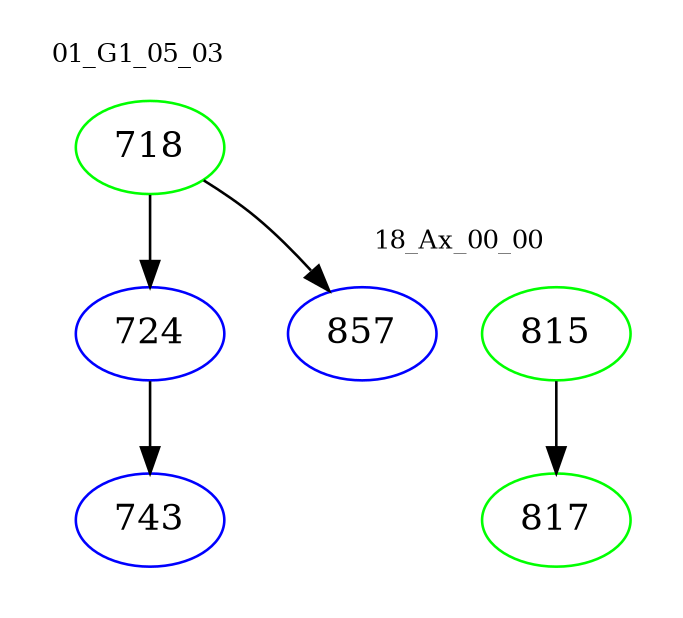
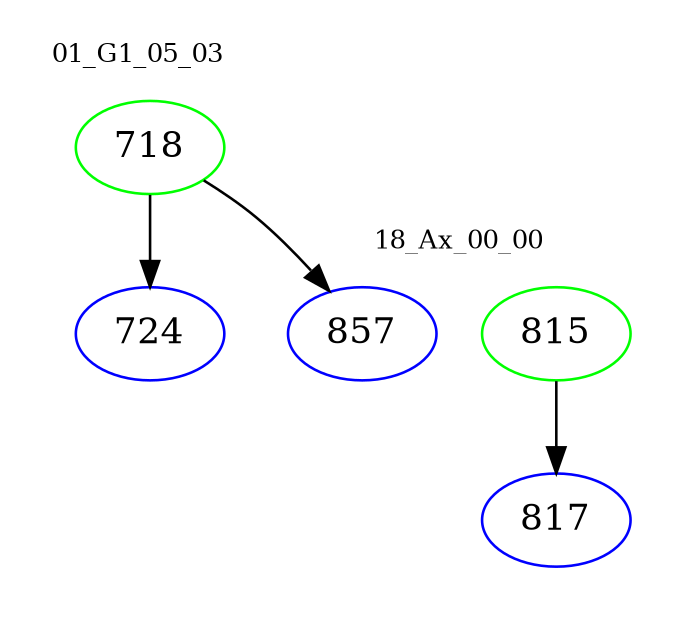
(150, 520) -> none
(556, 520) -> (556, 520)
